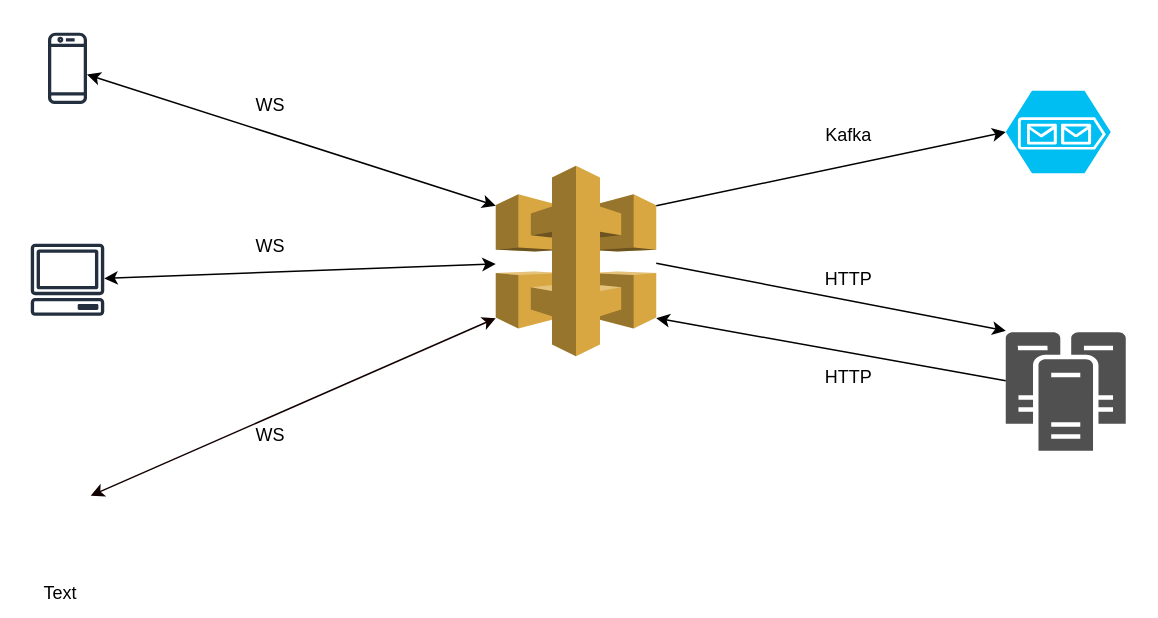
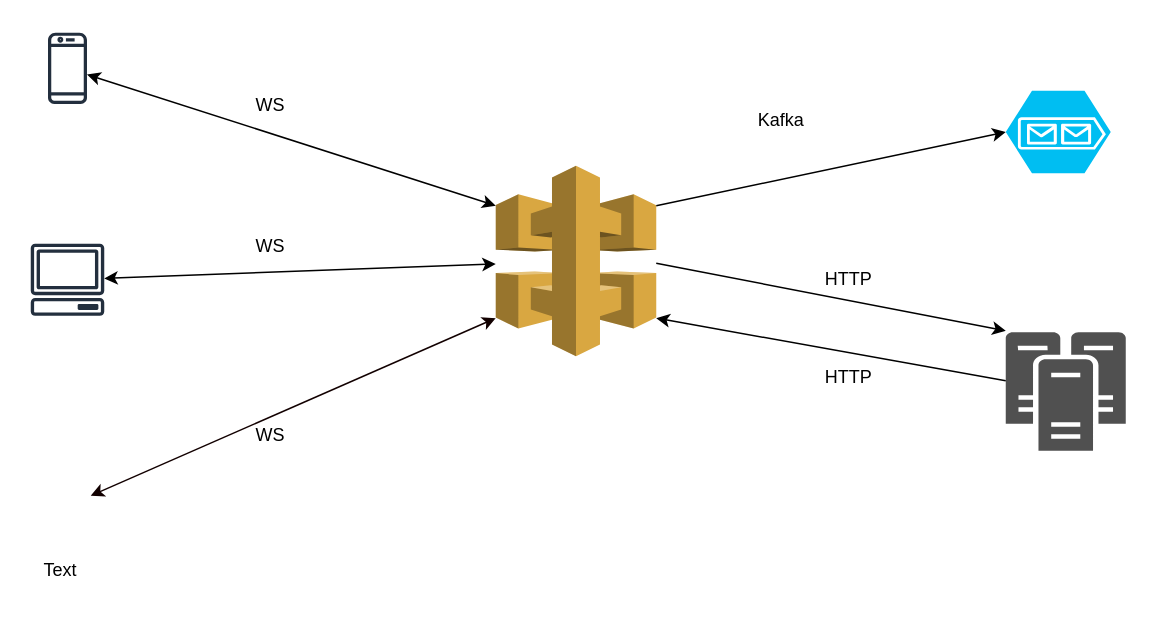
(848, 136) -> (781, 121)
(61, 593) -> (61, 571)
